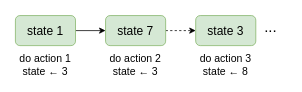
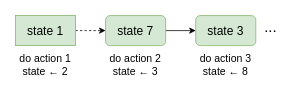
(45, 30) -> (45, 30)
(87, 30) -> (87, 30)
(177, 30) -> (177, 30)
(45, 64) -> (45, 64)
